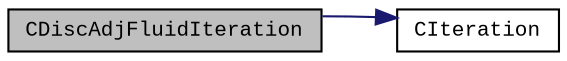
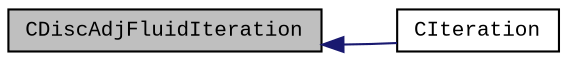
(349, 16) -> (370, 44)
